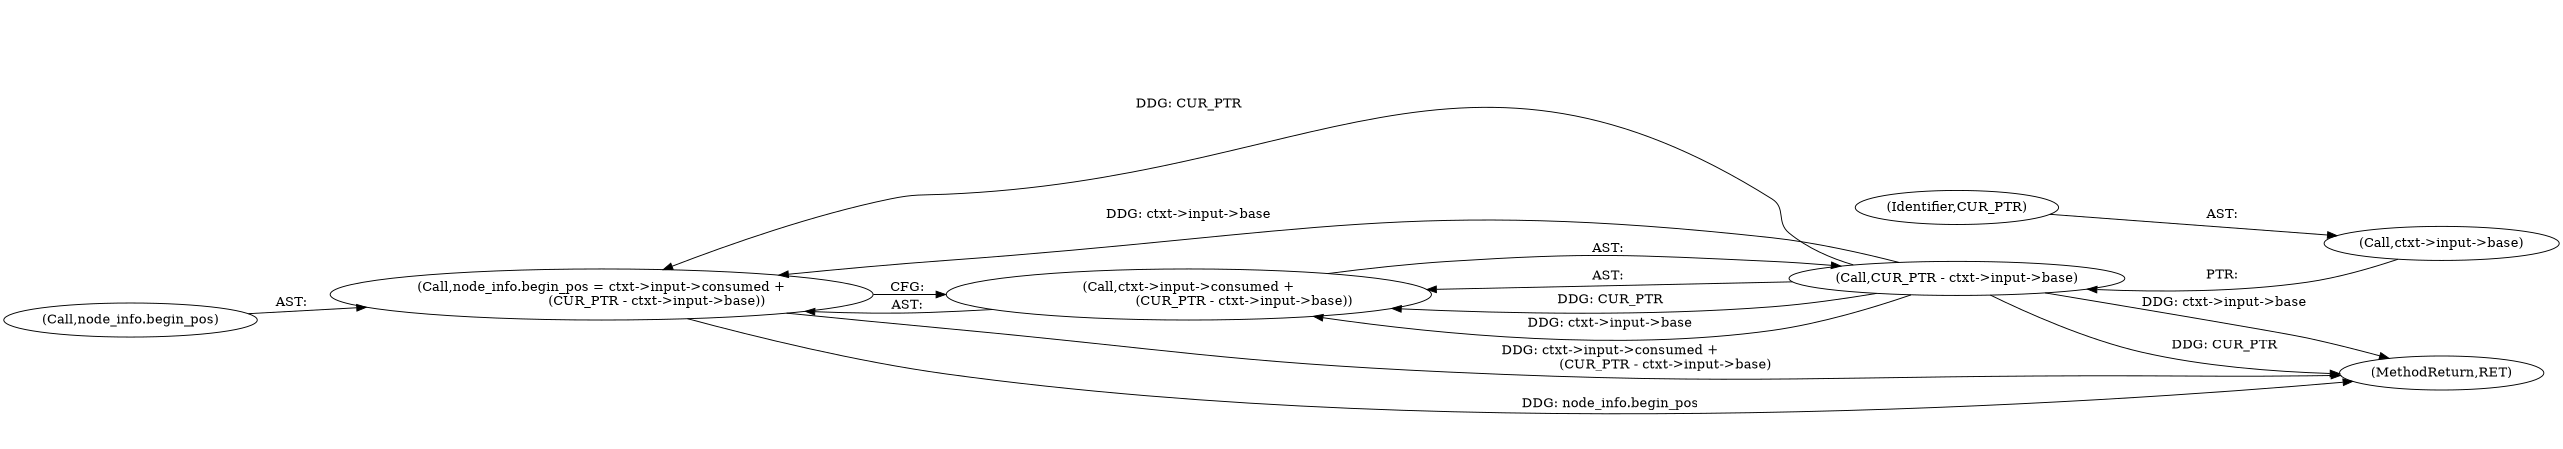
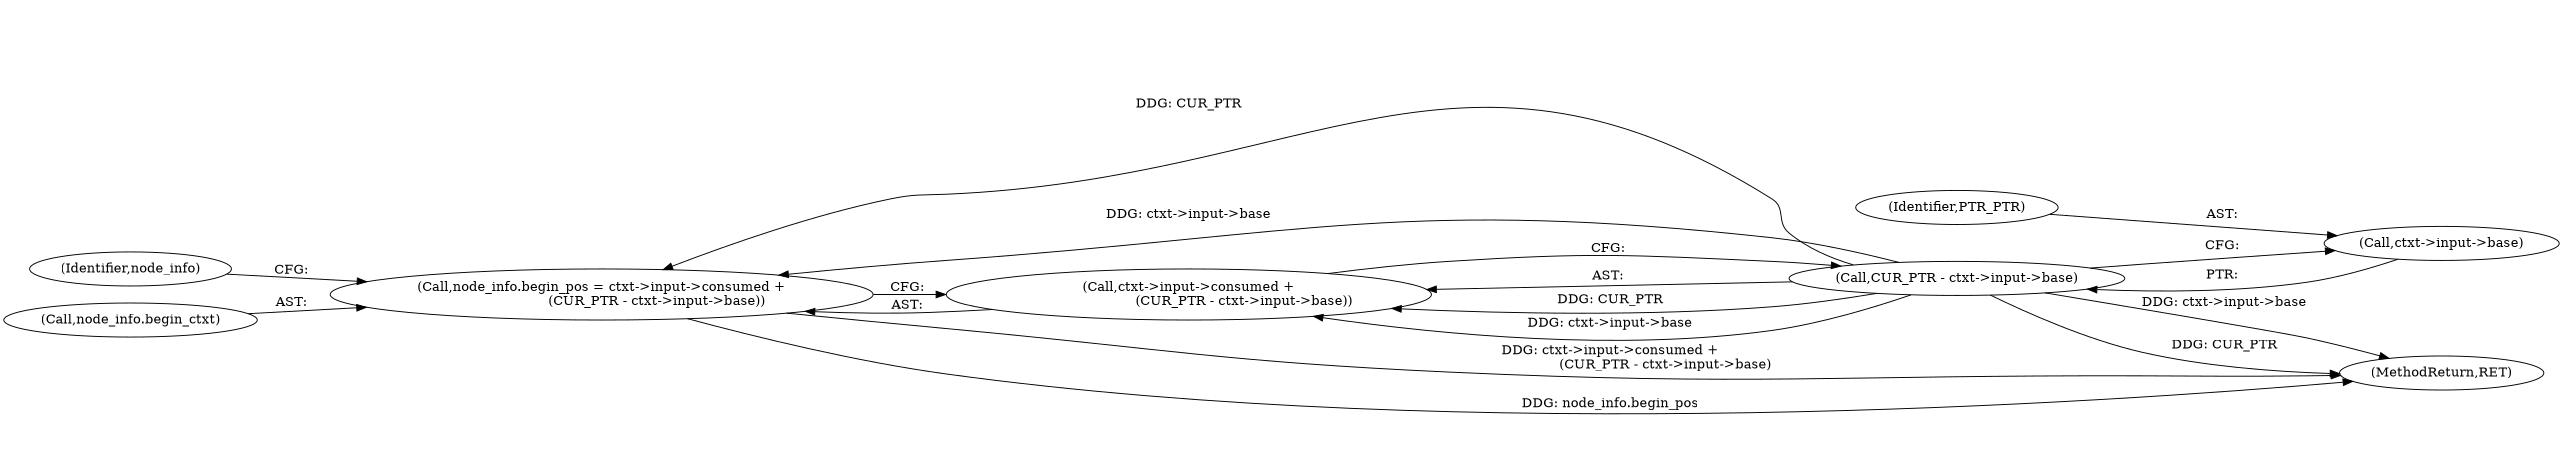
(1957, 207) -> (1957, 207)
(1610, 249) -> (1610, 249)
none -> (2208, 259)
none -> (131, 269)
(131, 320) -> (131, 320)
